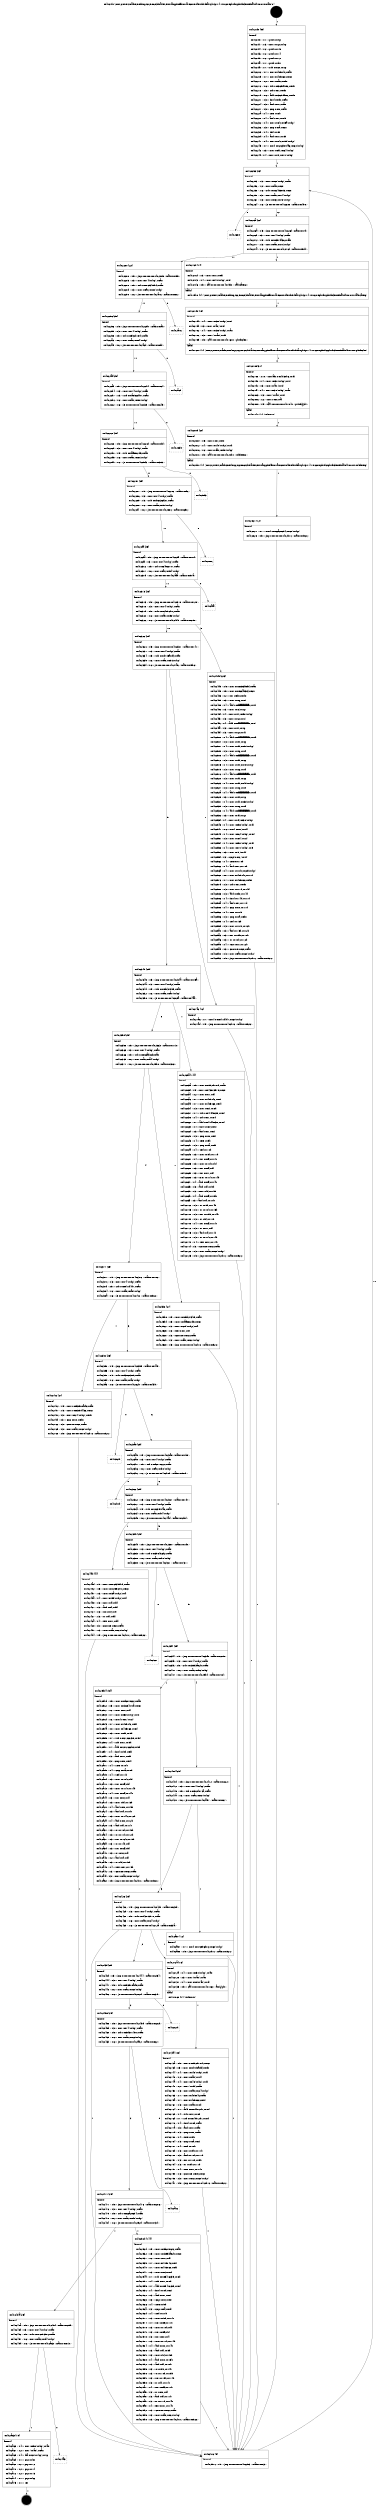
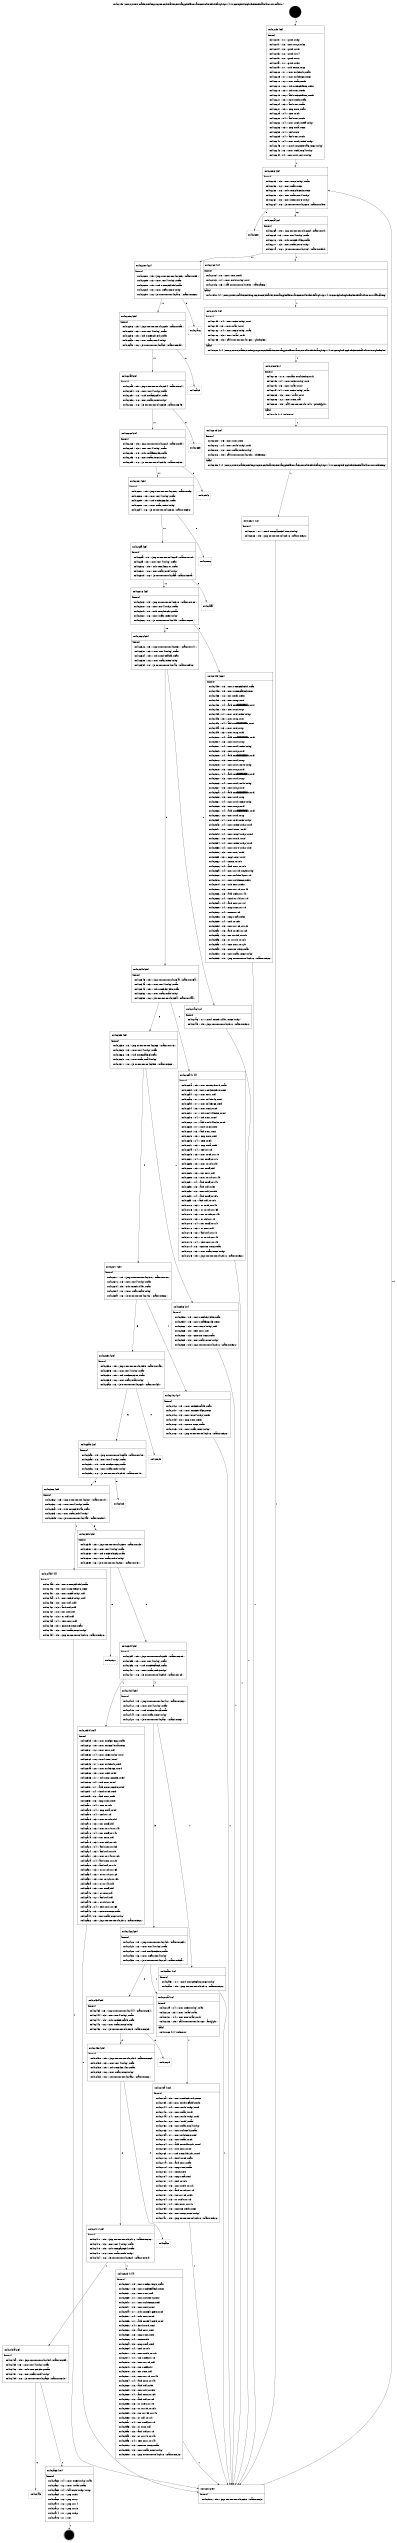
(93, 2215) -> (82, 2242)
